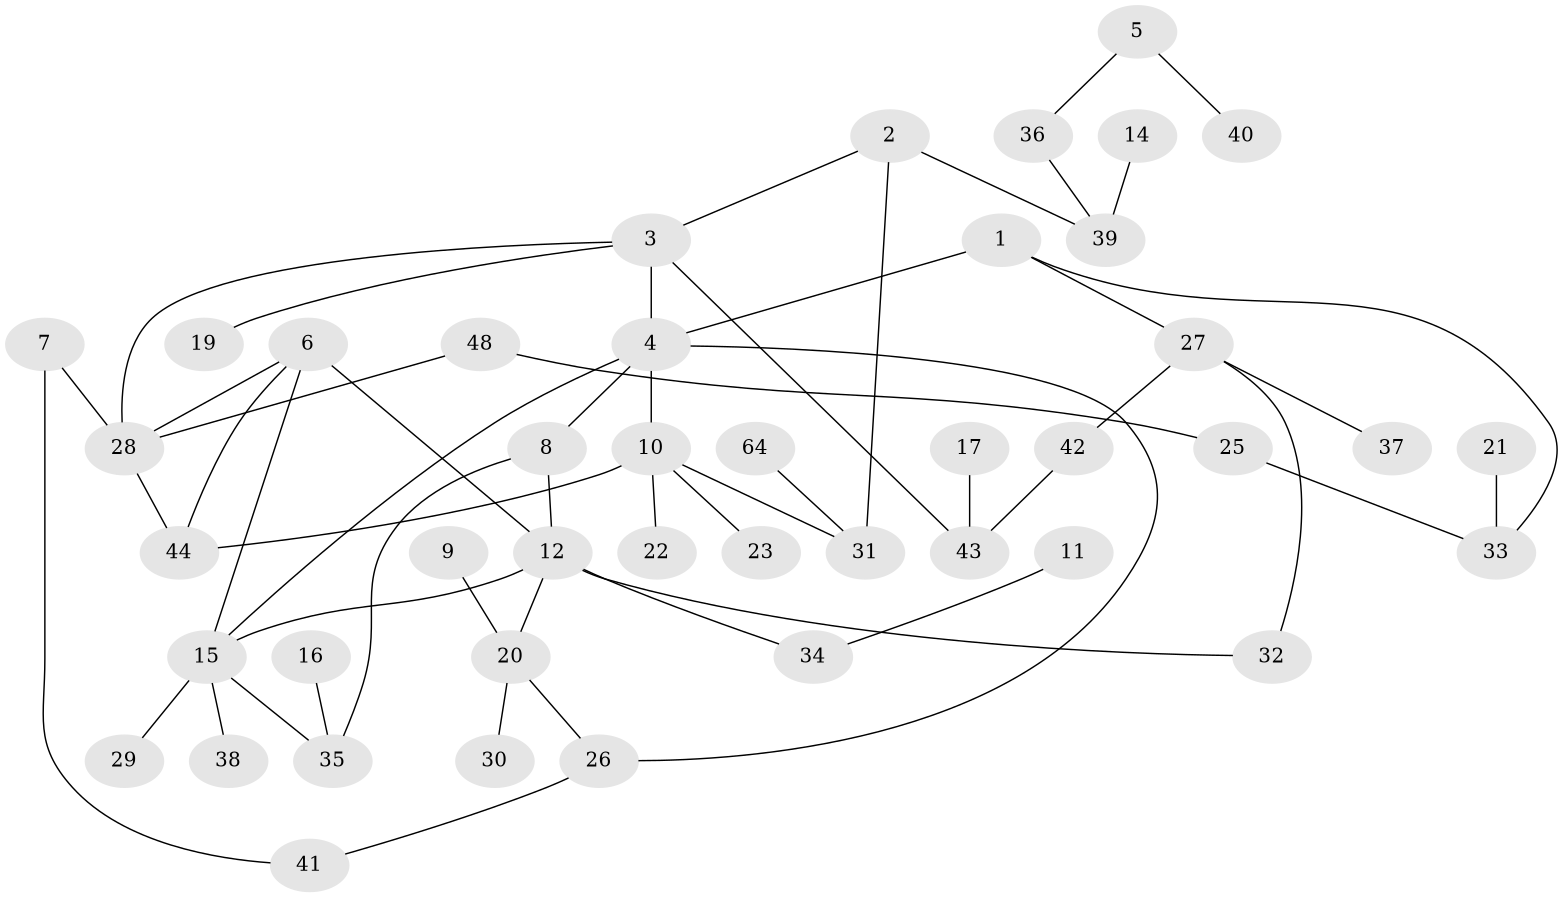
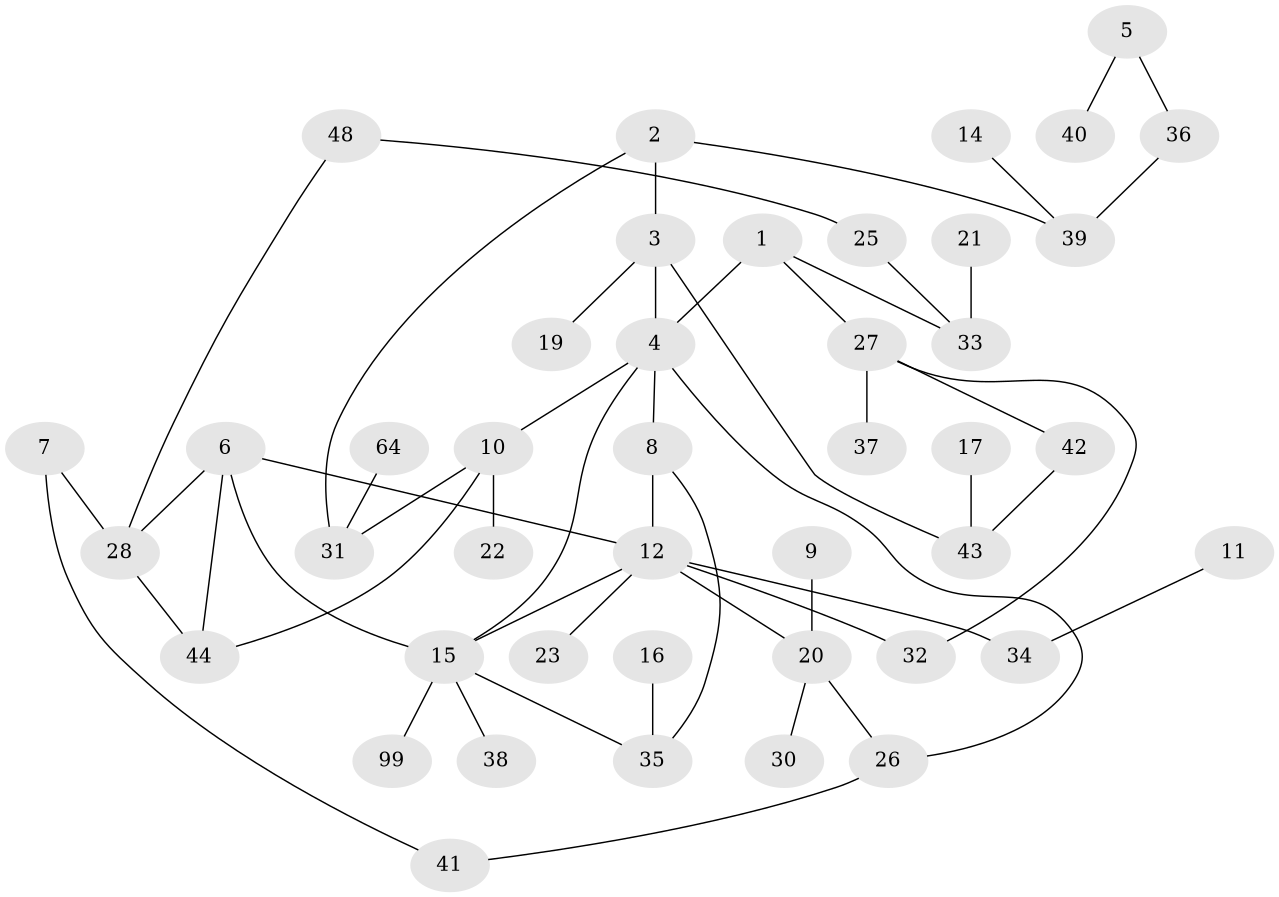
(322, 264) -> none
(706, 501) -> (601, 605)
(124, 761) -> (392, 761)
